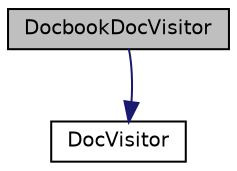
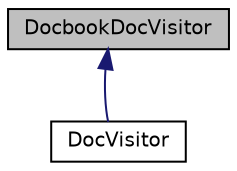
(132, 75) -> (105, 96)
